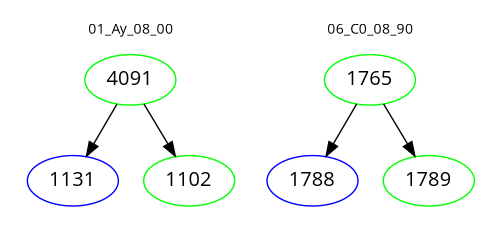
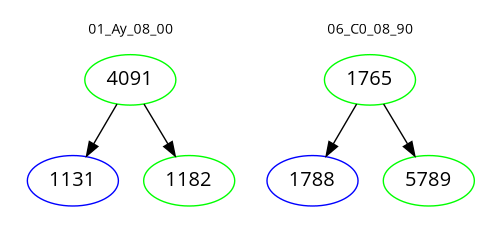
(189, 181) -> (189, 181)
(429, 181) -> (429, 181)
